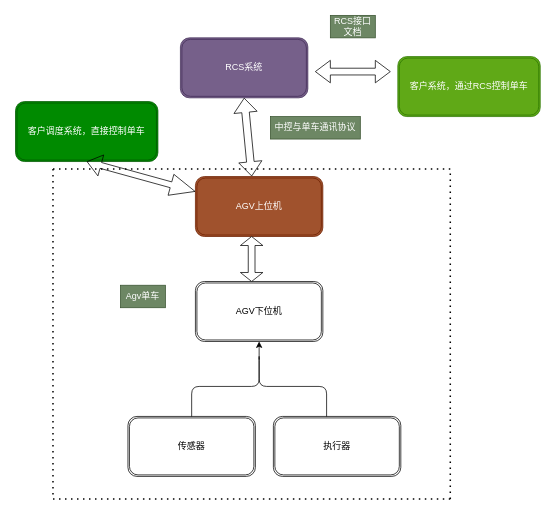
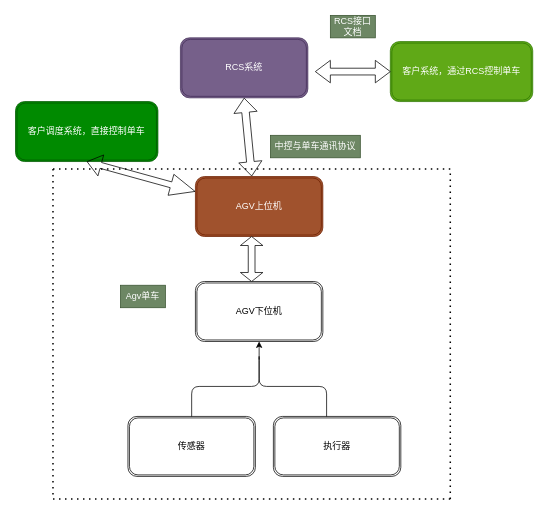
(469, 87) -> (462, 72)
(315, 128) -> (315, 147)
